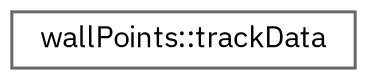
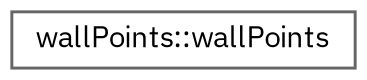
(184, 40) -> (184, 40)
